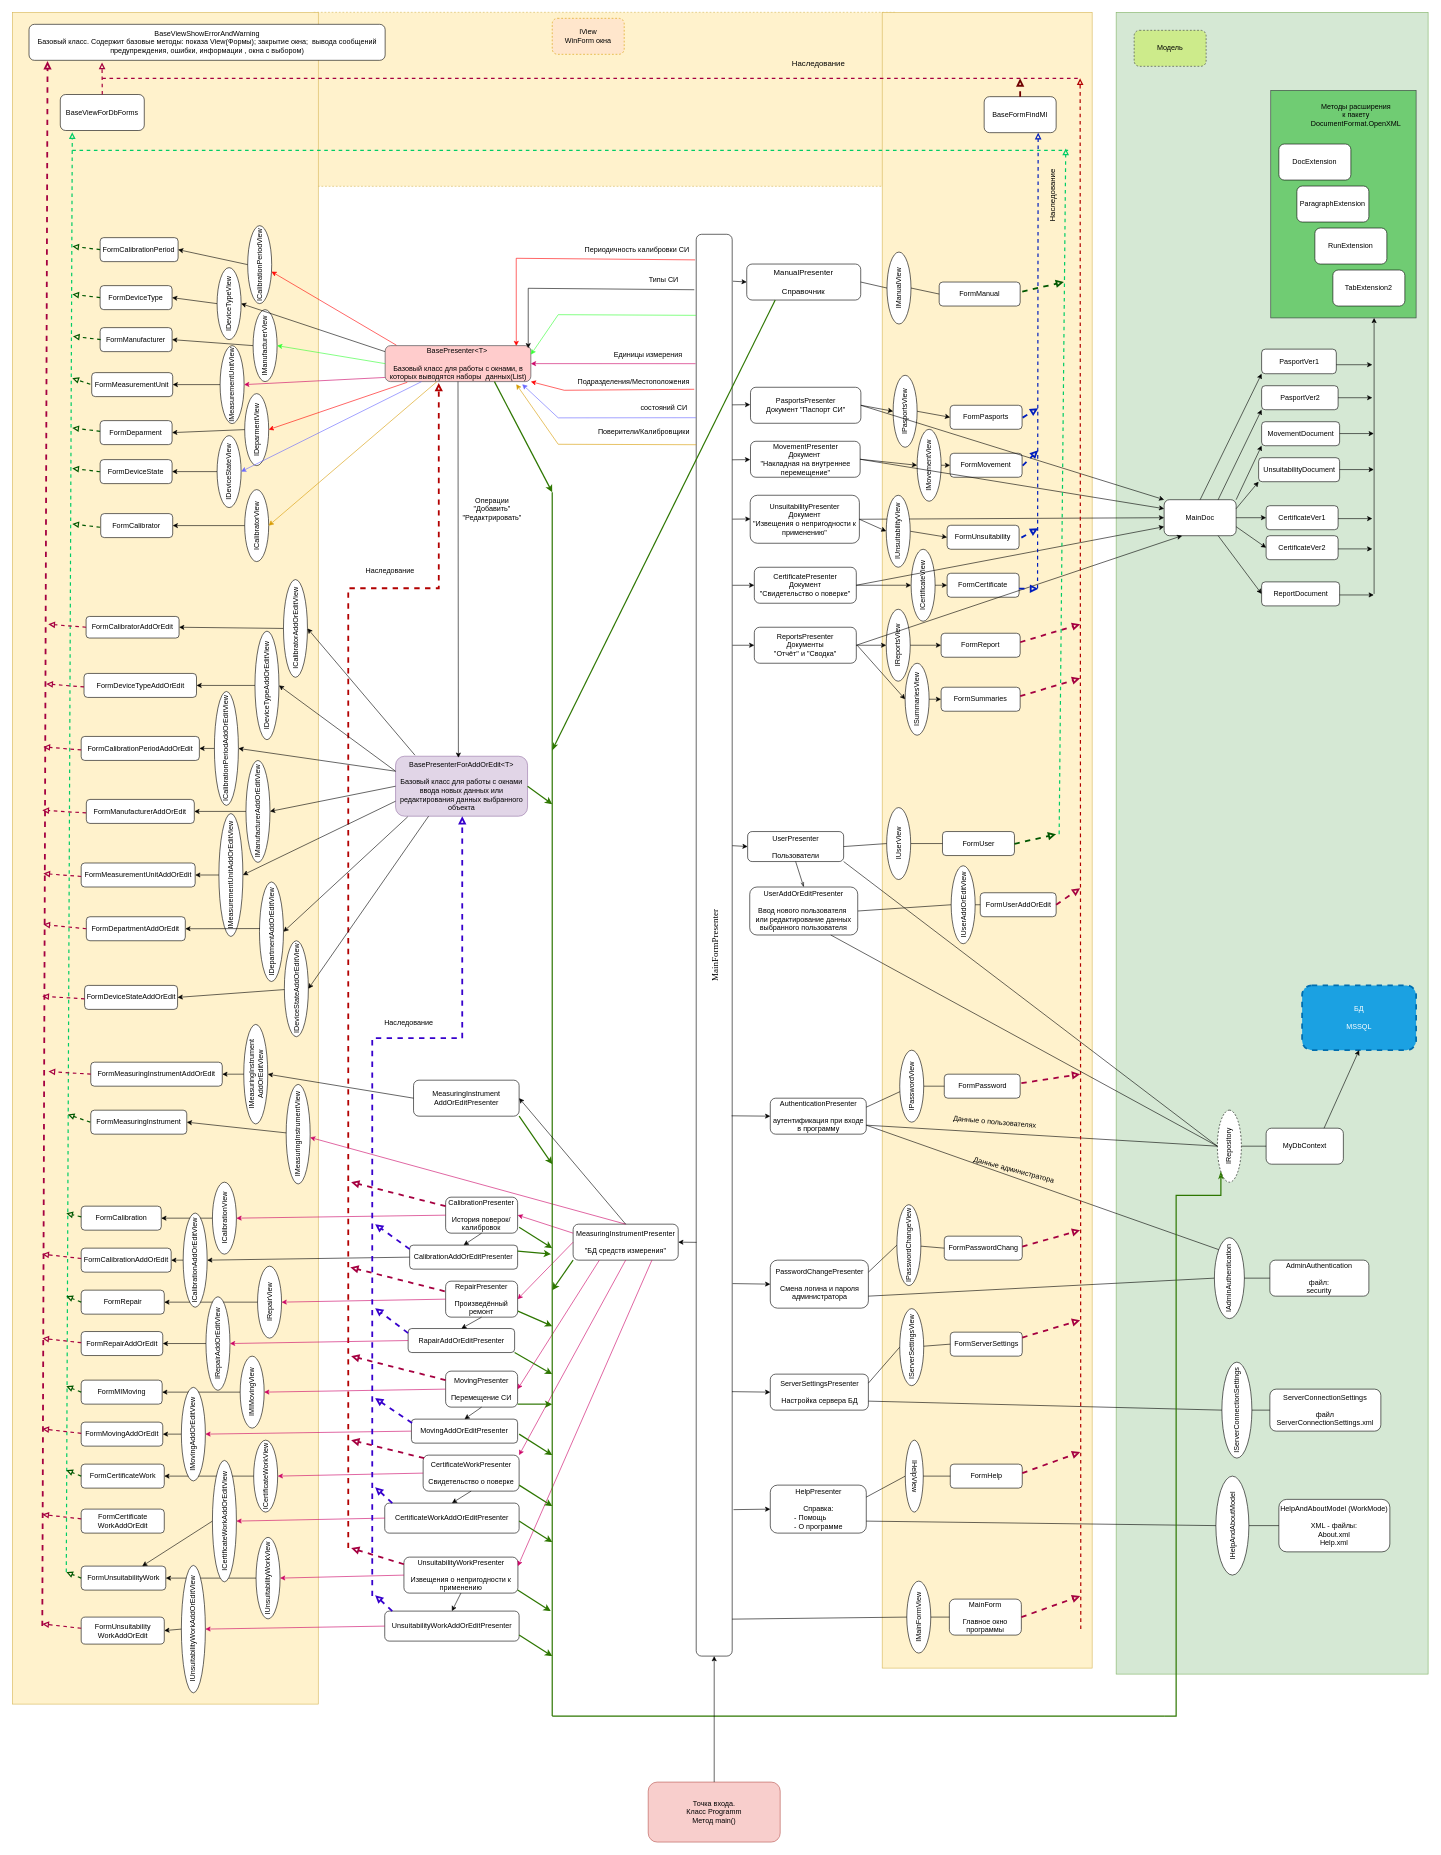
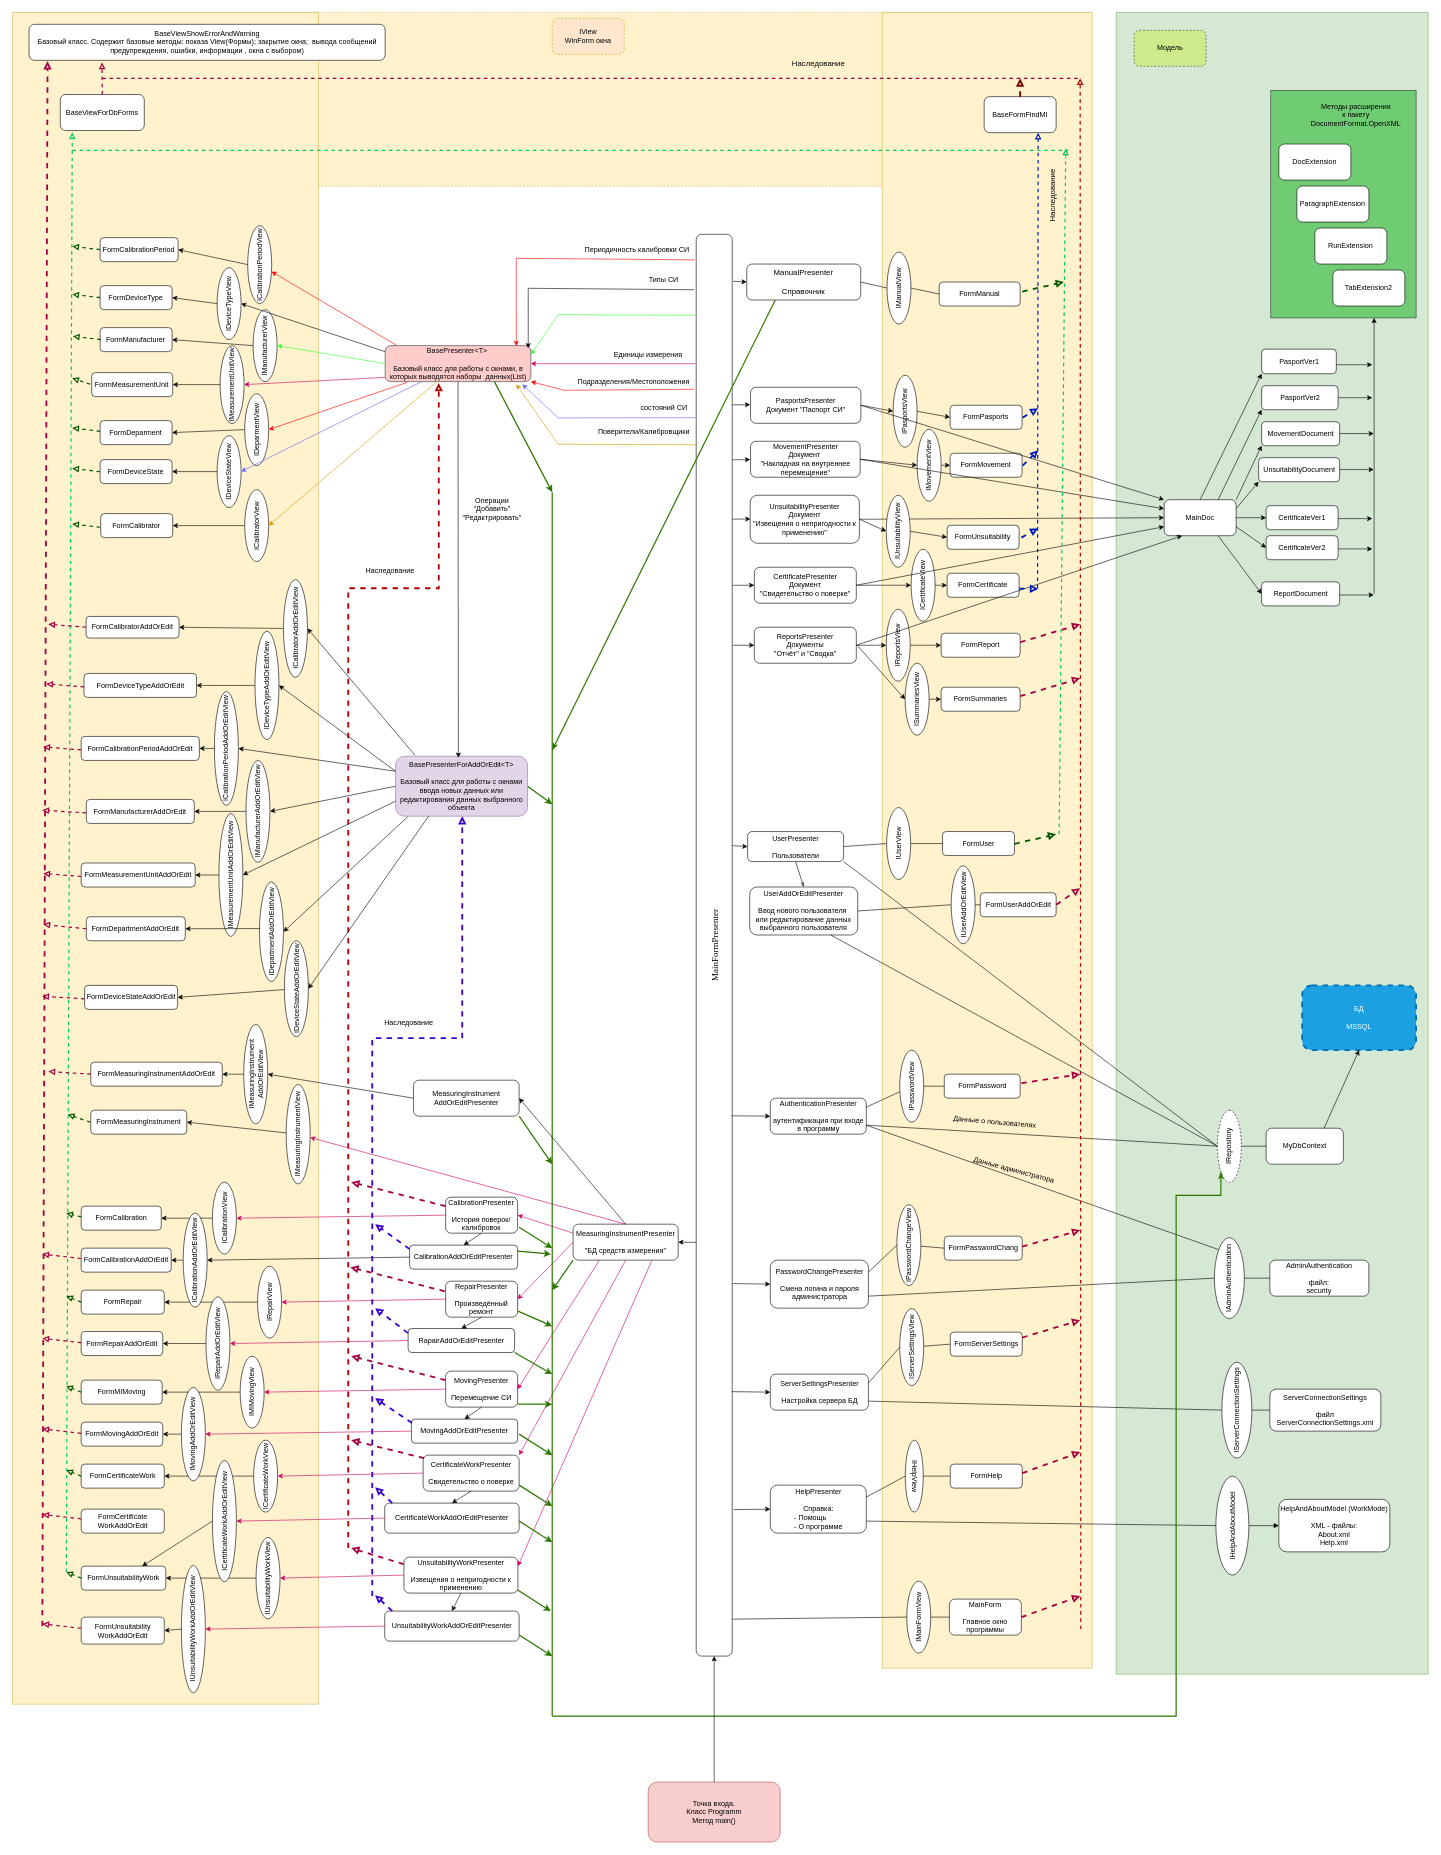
(1275, 1526) -> (1273, 1526)
